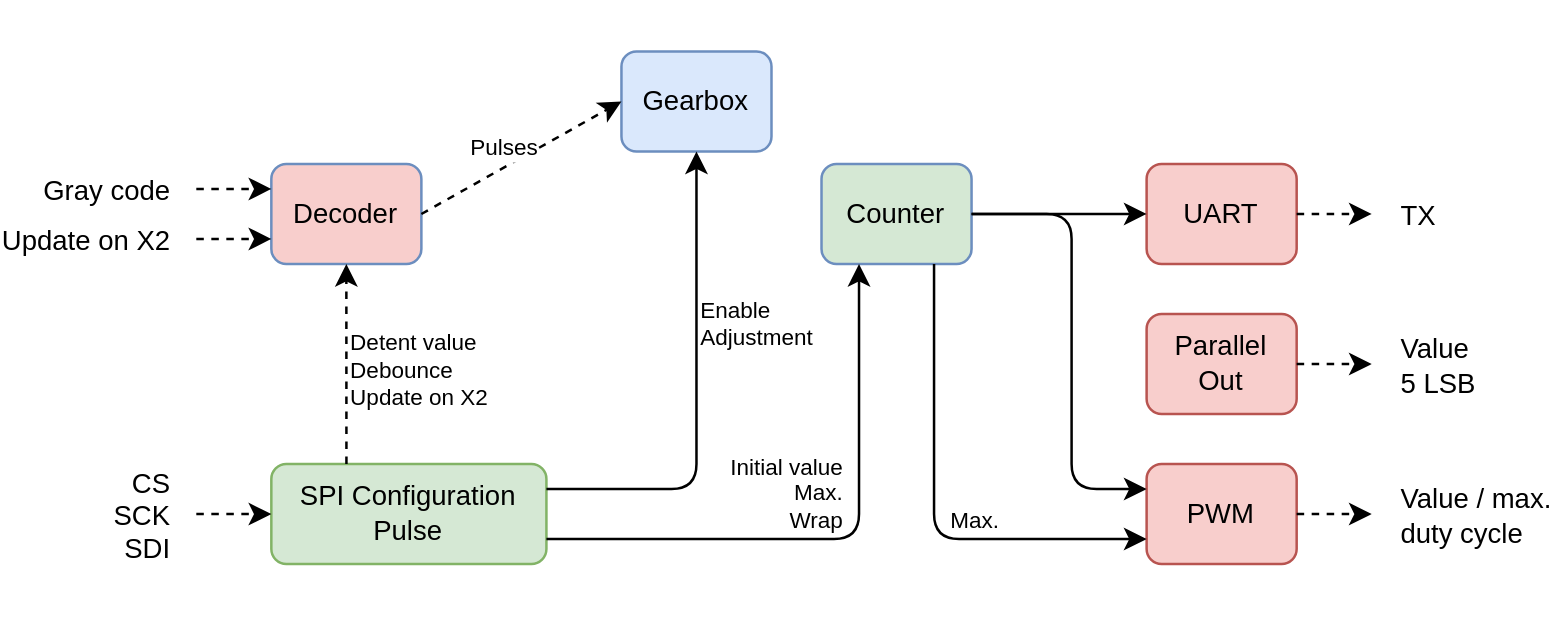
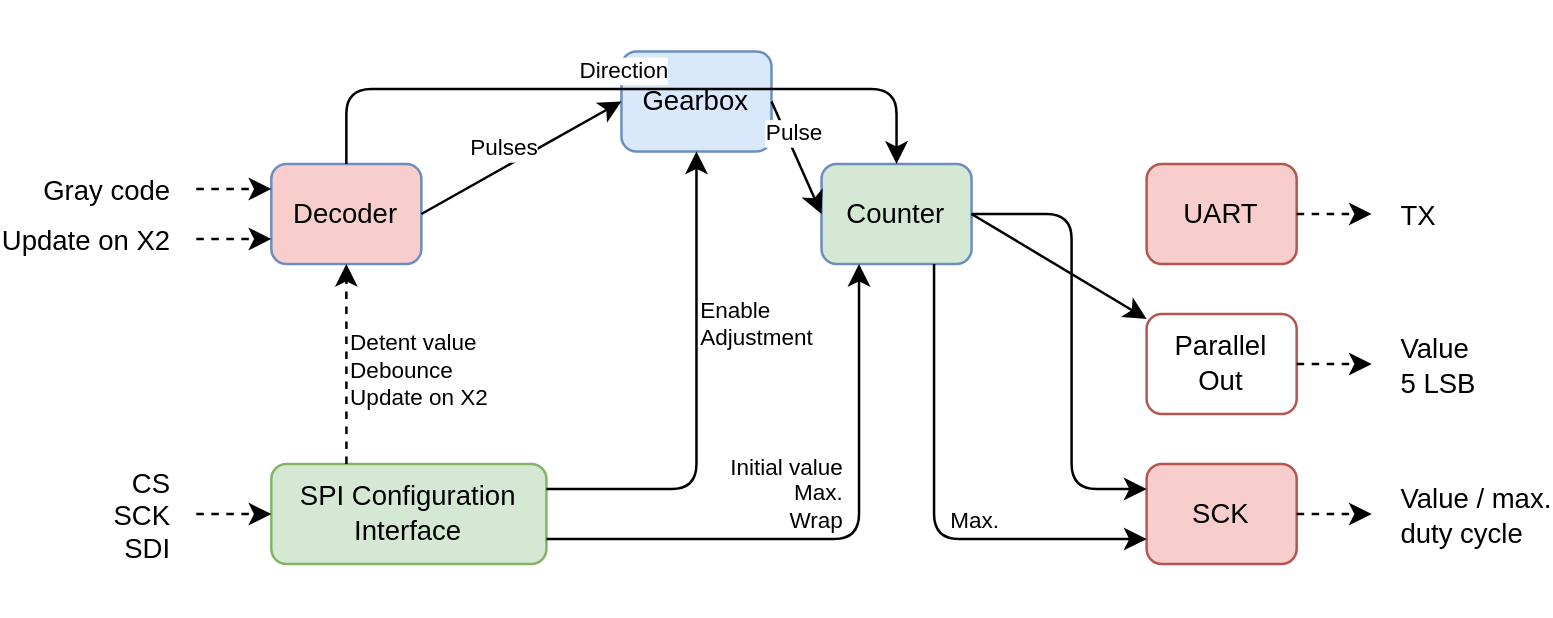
none -> (613, 89)
none -> (793, 150)
(469, 187) -> (469, 187)
(1097, 214) -> (1023, 245)
(1221, 364) -> (1221, 364)
(409, 514) -> (409, 514)
(1221, 514) -> (1221, 514)
